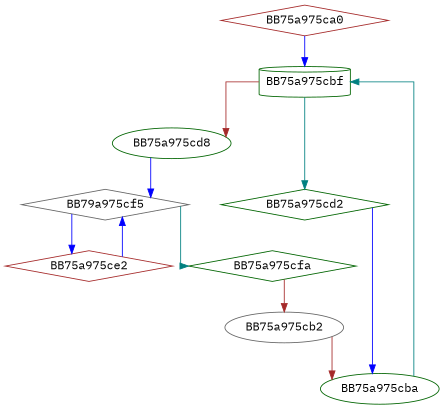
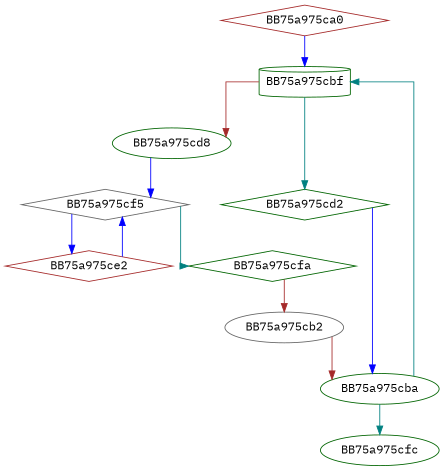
(105, 205) -> (105, 205)
none -> (380, 450)
